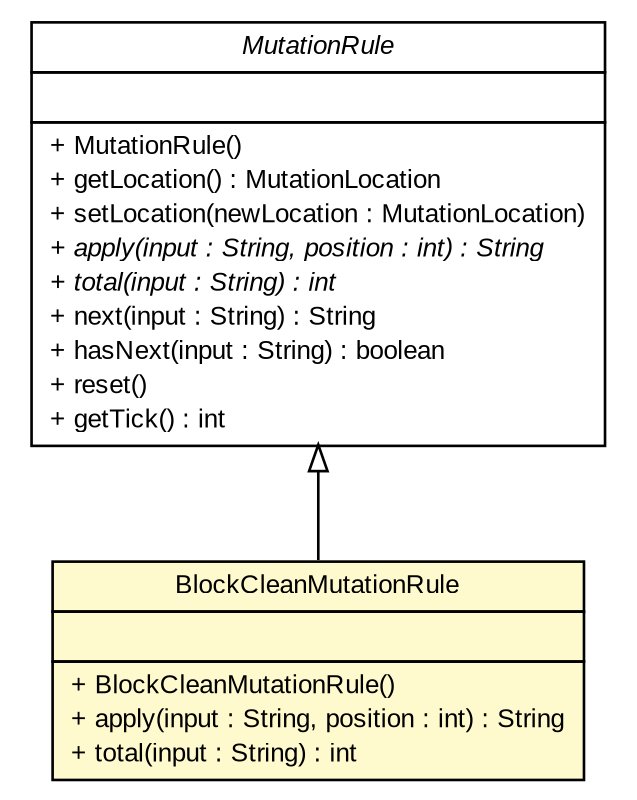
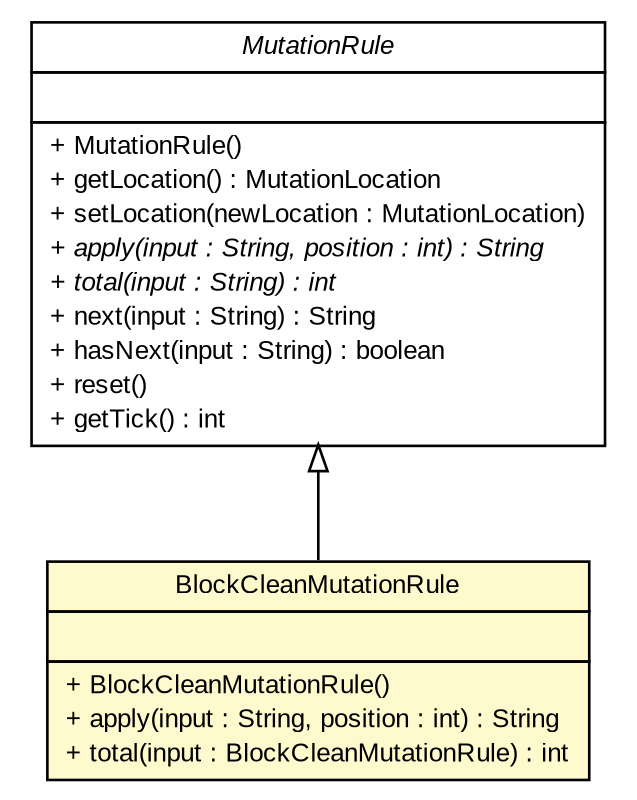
(214, 754) -> (318, 754)
